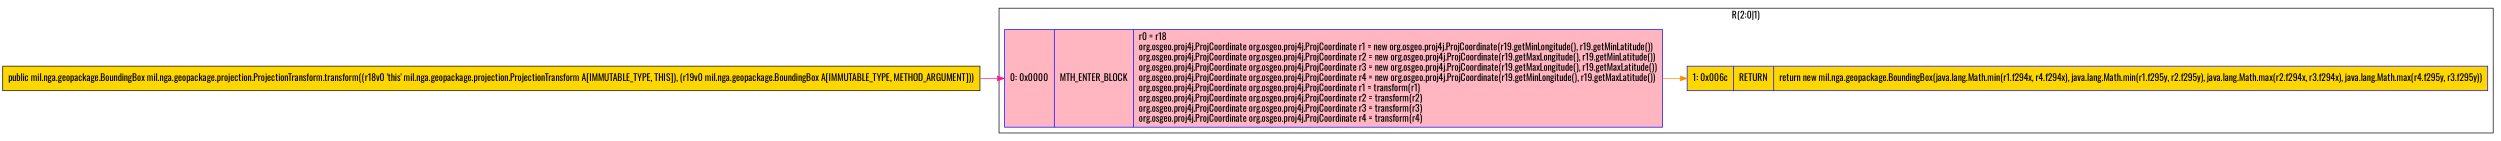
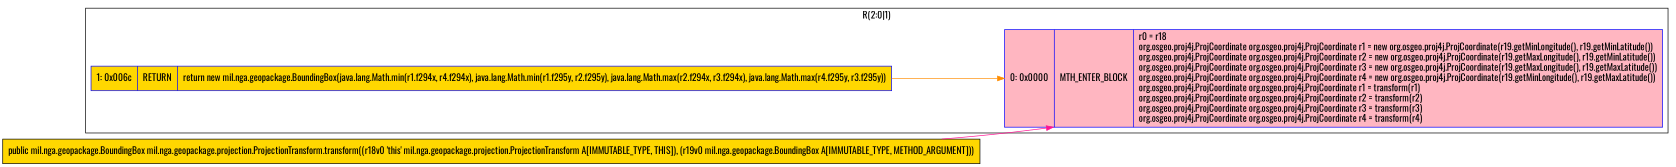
(1671, 78) -> (945, 78)
